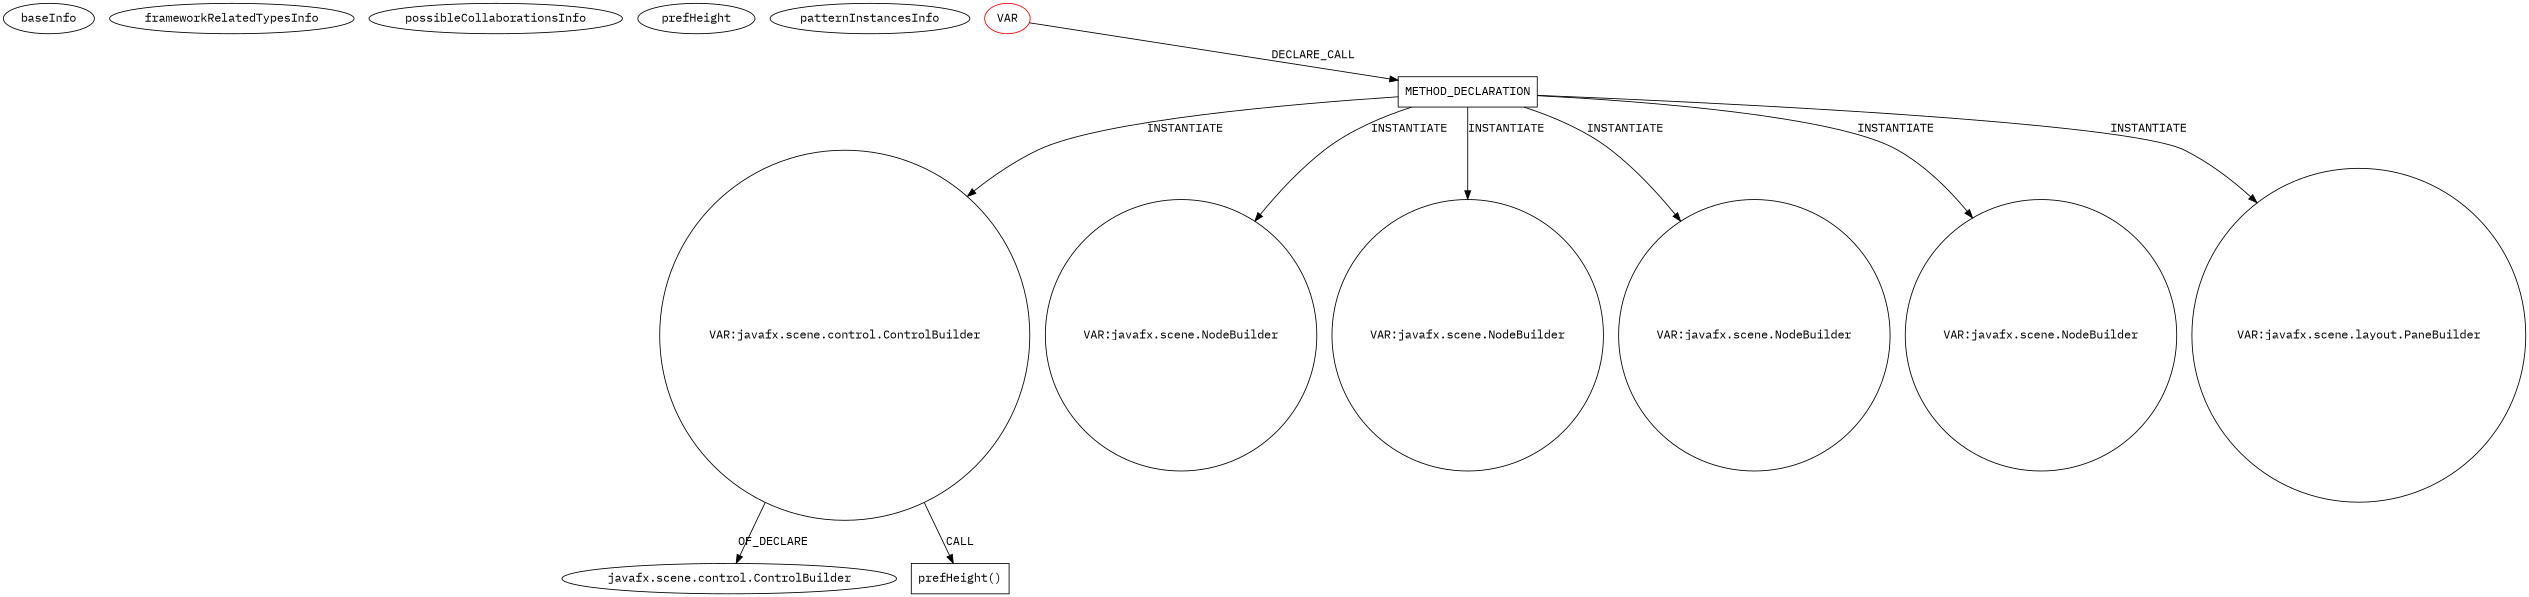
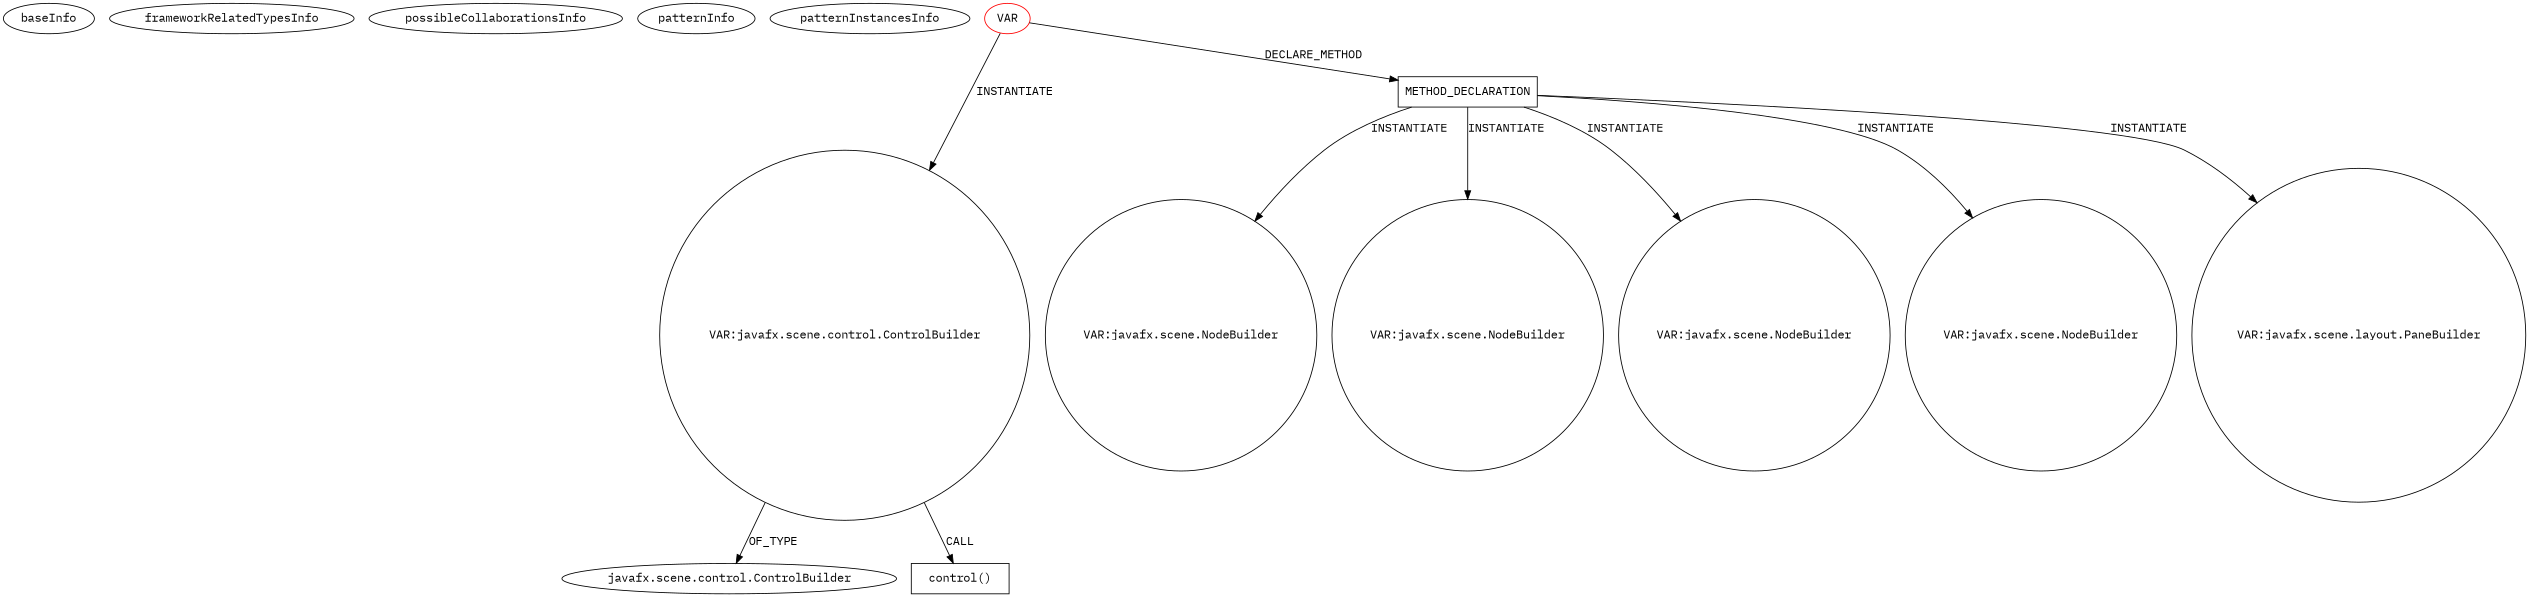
(696, 19) -> (696, 19)
(1313, 55) -> (1313, 55)
(1179, 118) -> (967, 98)
(773, 542) -> (773, 542)
(960, 579) -> (960, 579)
